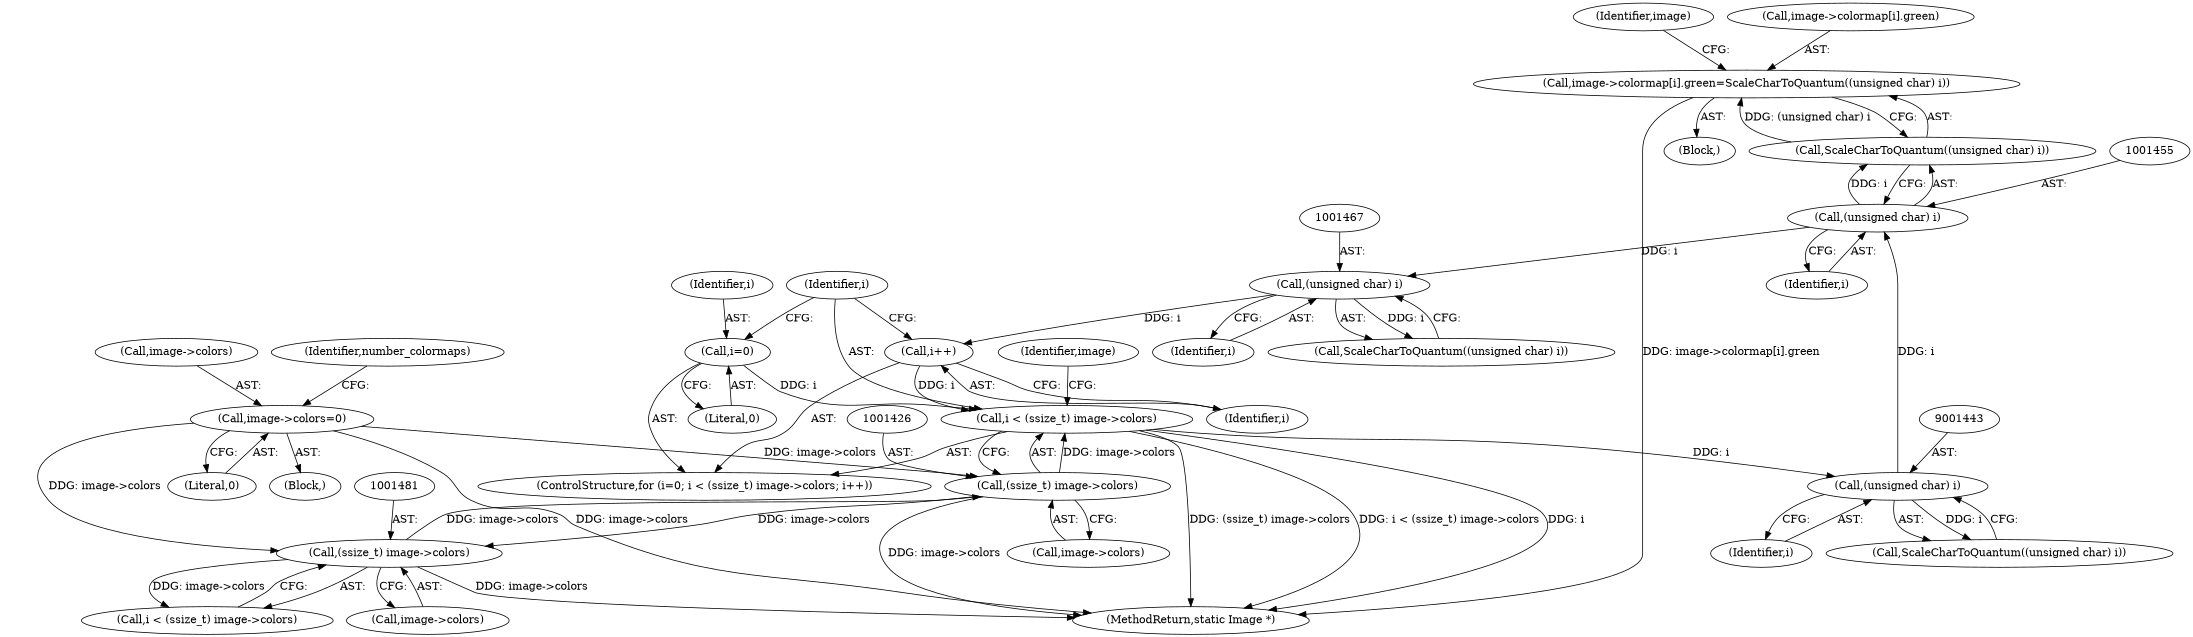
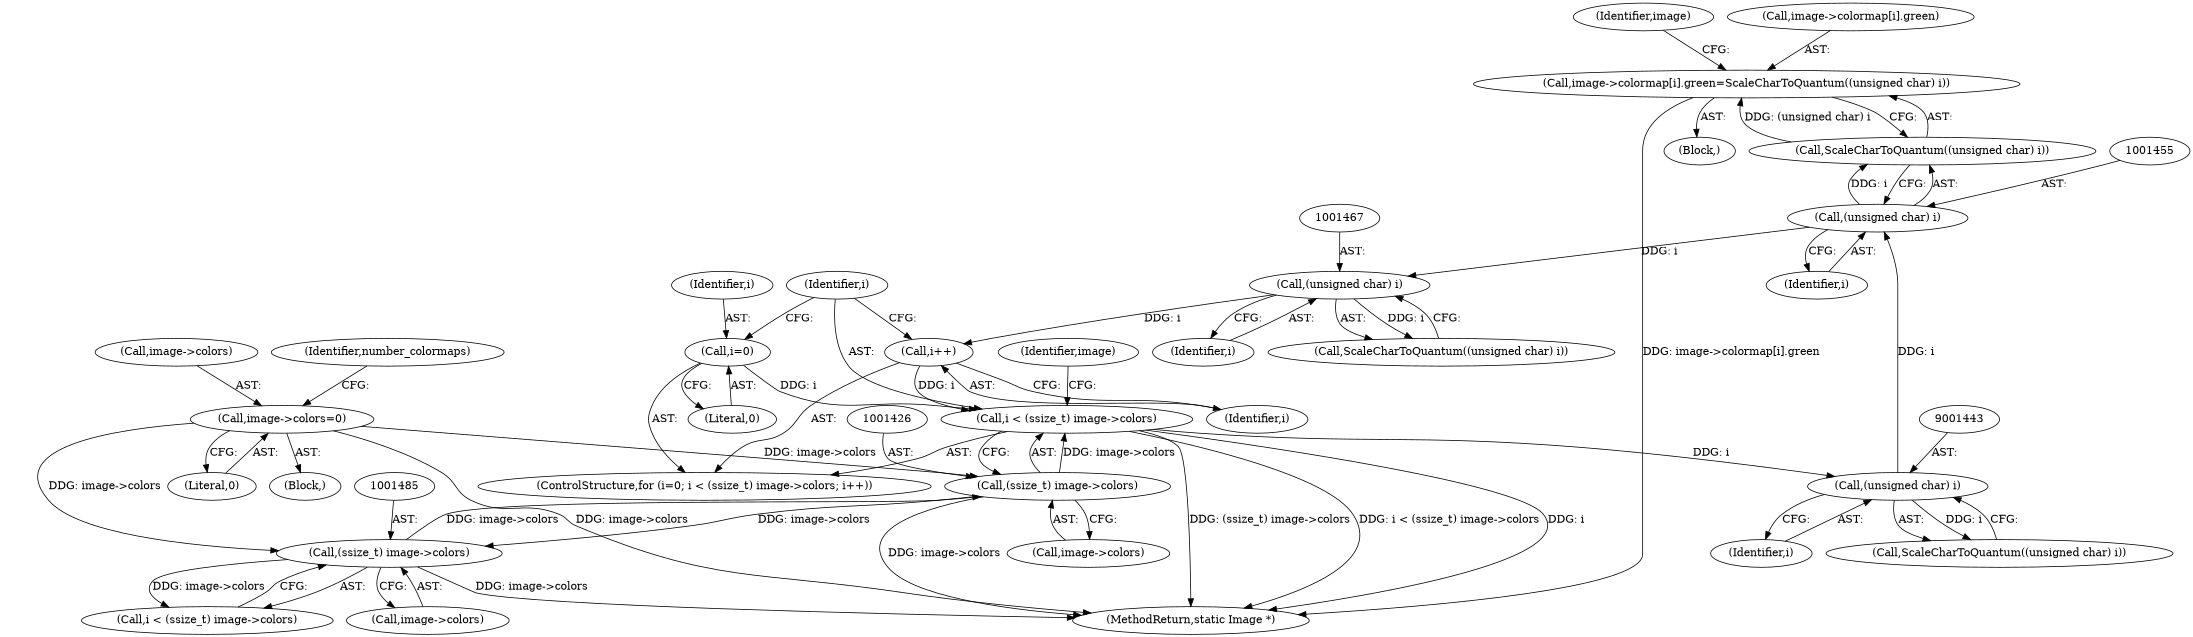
(395, 486) -> (395, 486)
